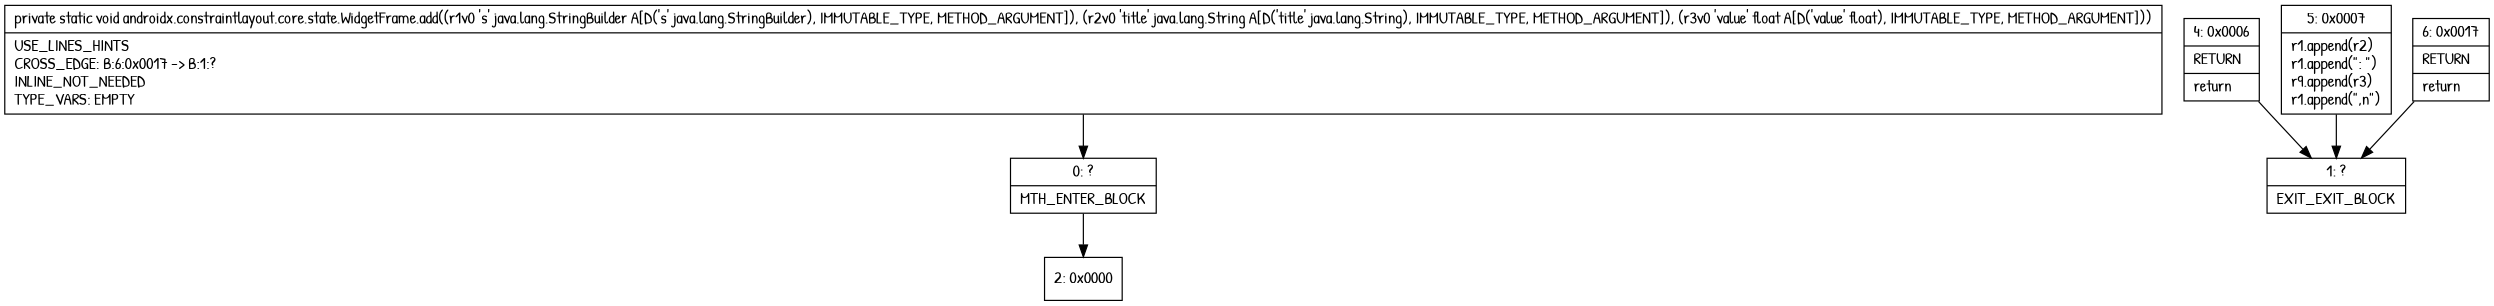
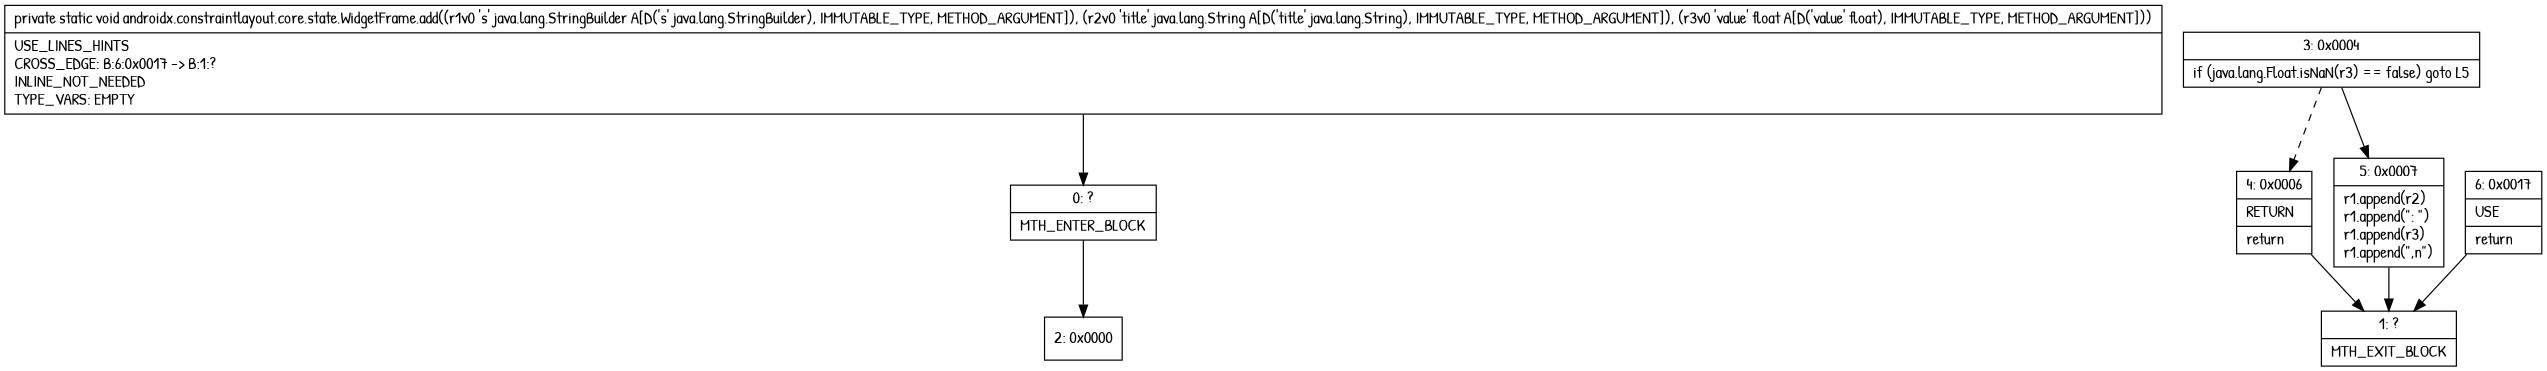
(2446, 59) -> (2487, 212)
none -> (2332, 60)
(2332, 82) -> (2385, 235)
(2336, 199) -> (2389, 352)
